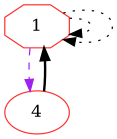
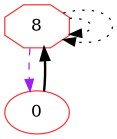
(37, 26) -> (37, 26)
(37, 112) -> (37, 112)
